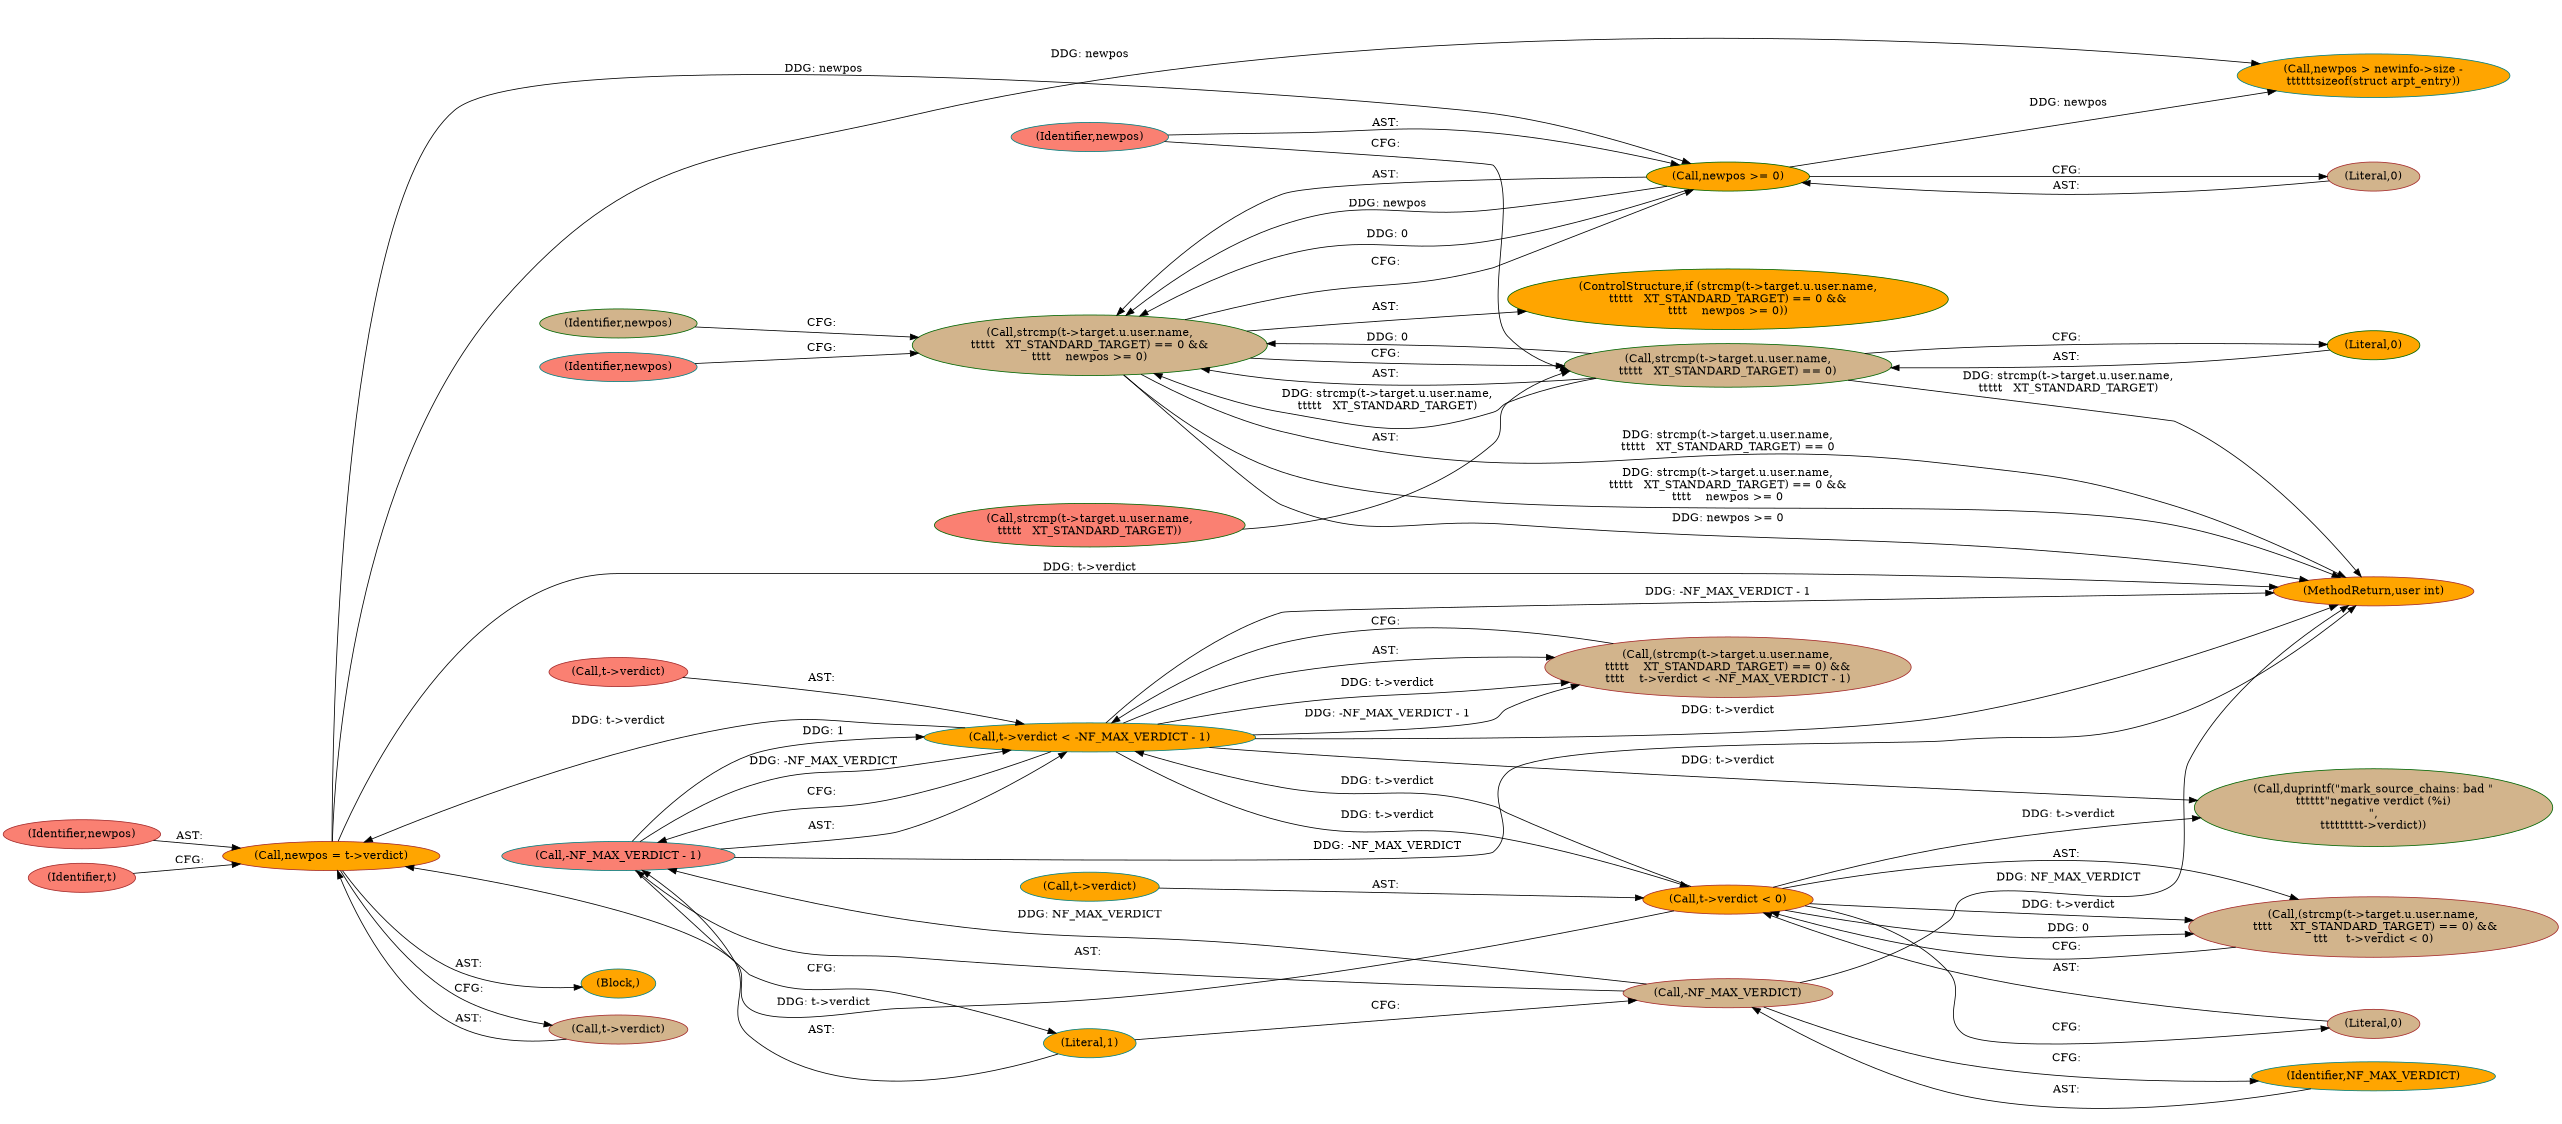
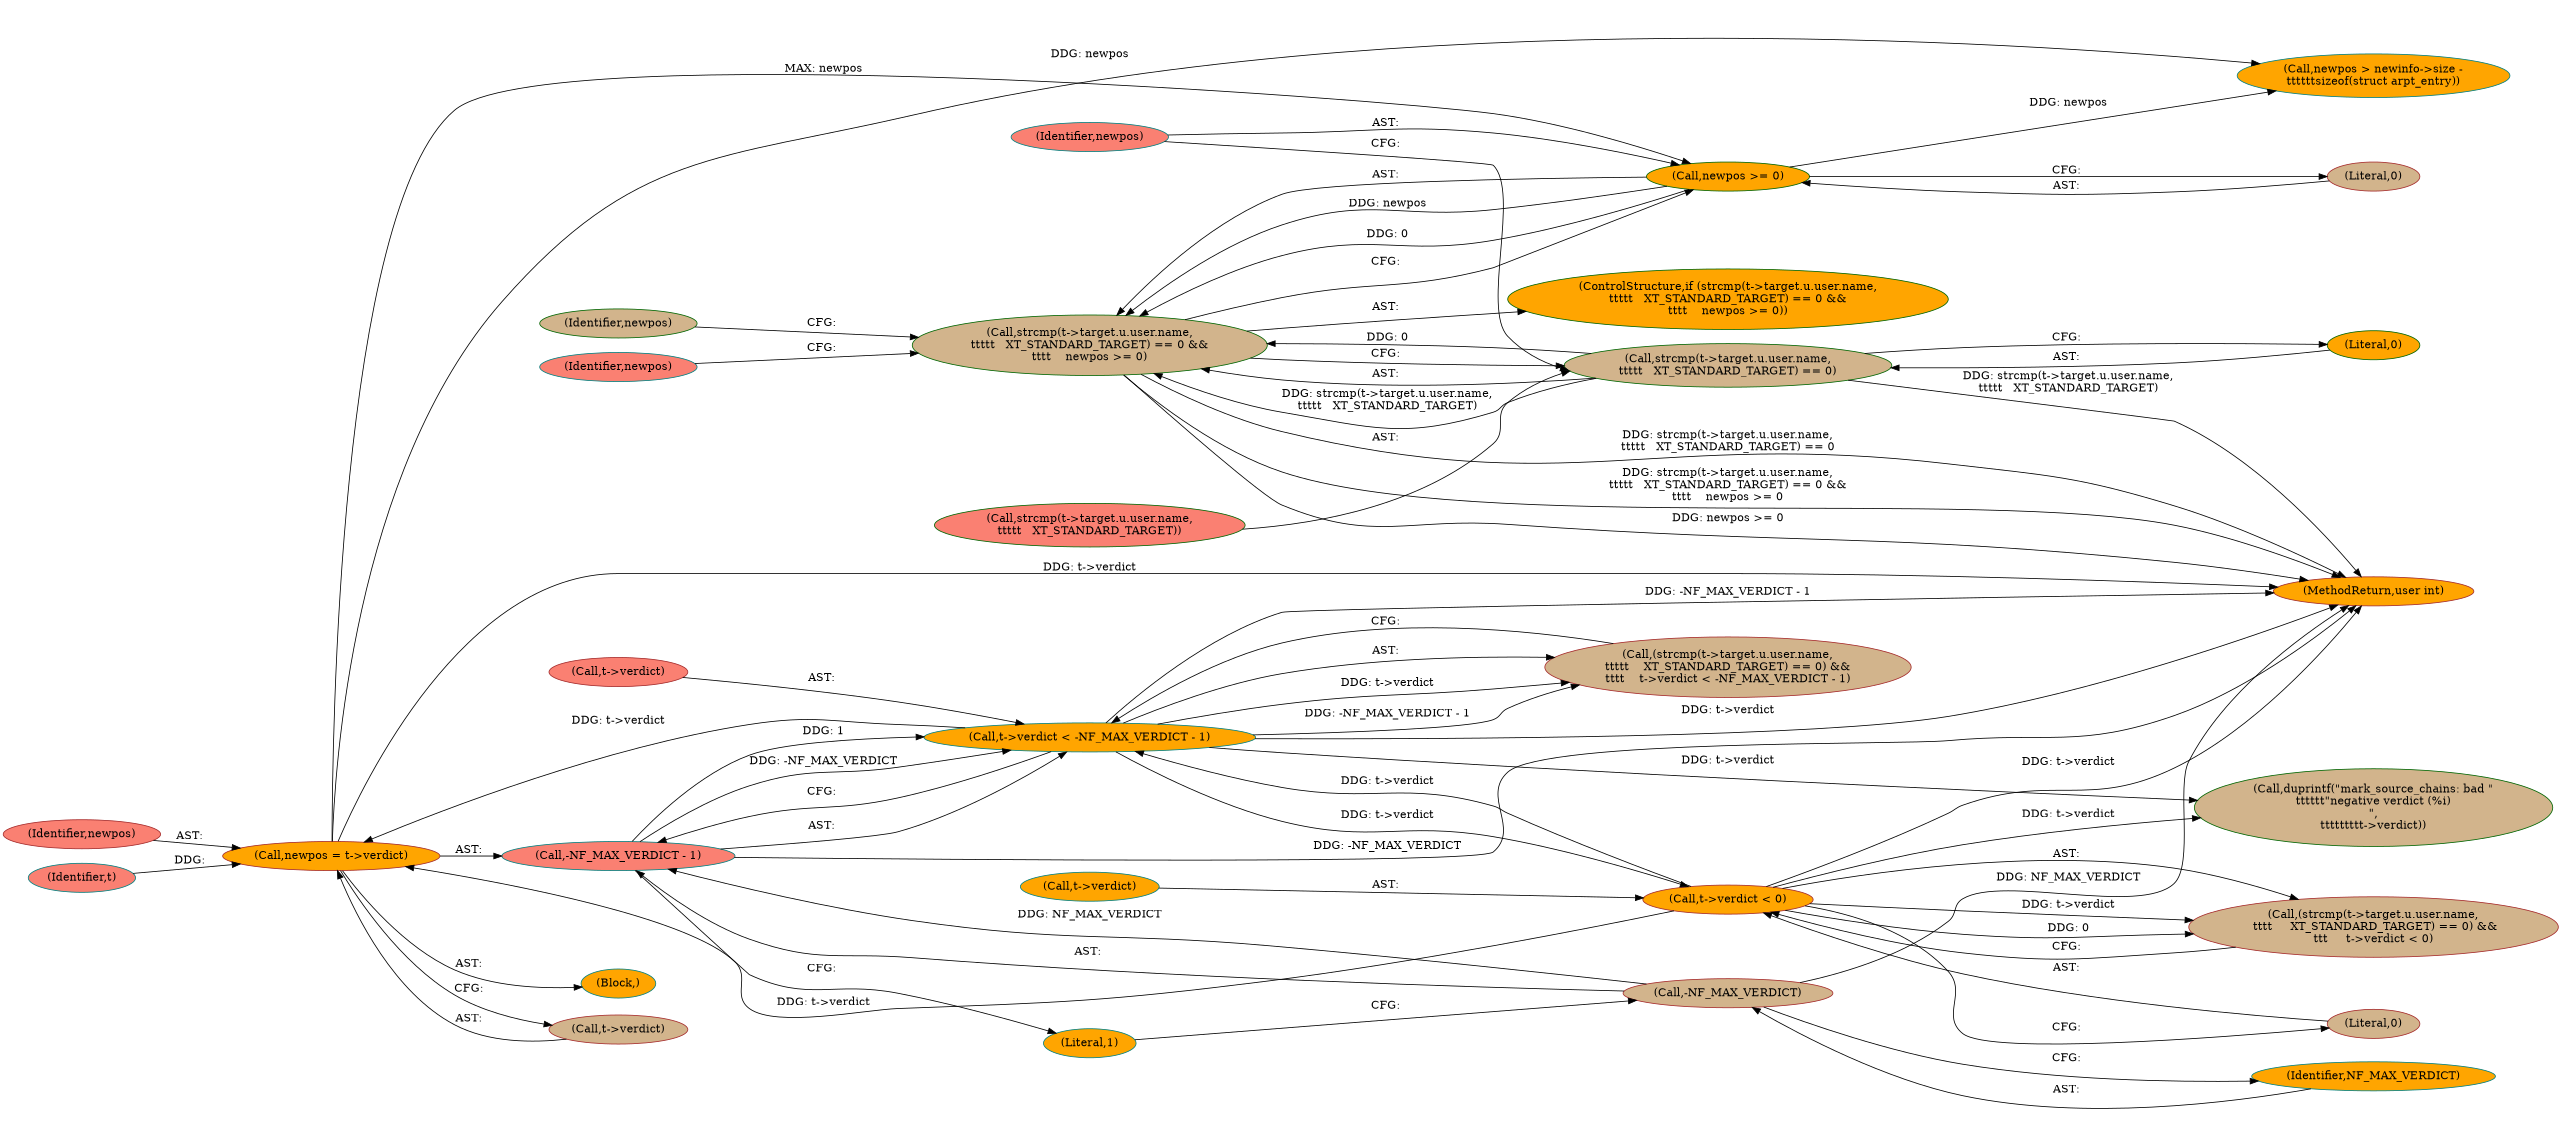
(824, 69) -> (824, 69)
none -> (2084, 790)
(192, 860) -> (192, 860)
(82, 878) -> (82, 878)
(801, 1065) -> (467, 856)
